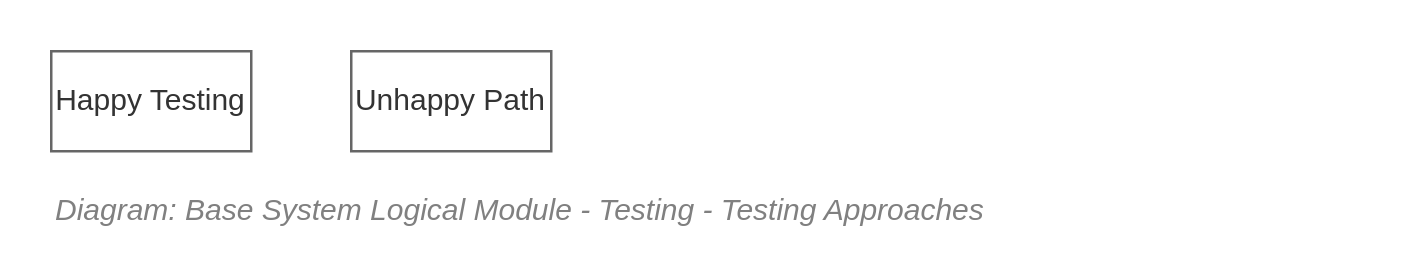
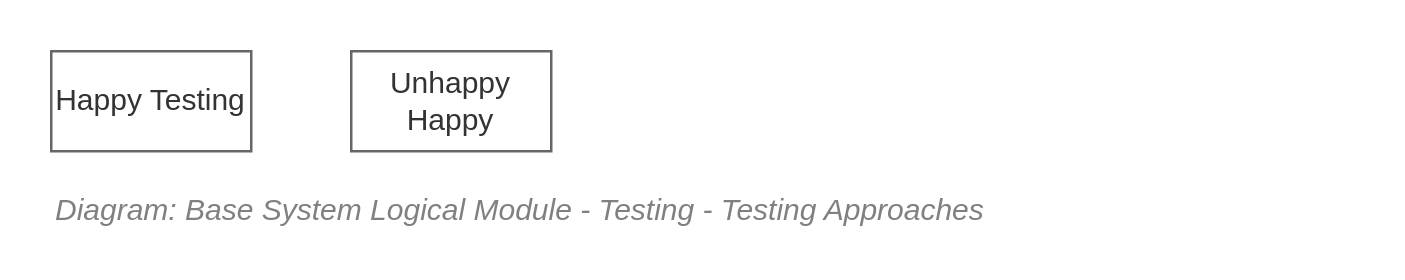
(451, 101) -> (451, 101)
